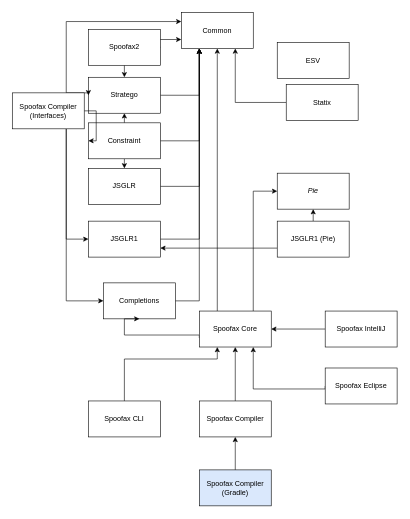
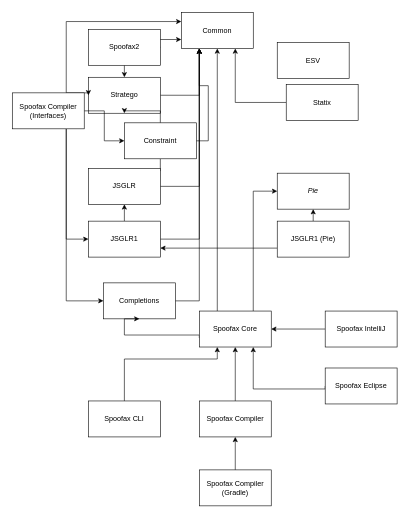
(125, 141) -> (161, 141)
none -> (125, 215)
(236, 488) -> (236, 488)
